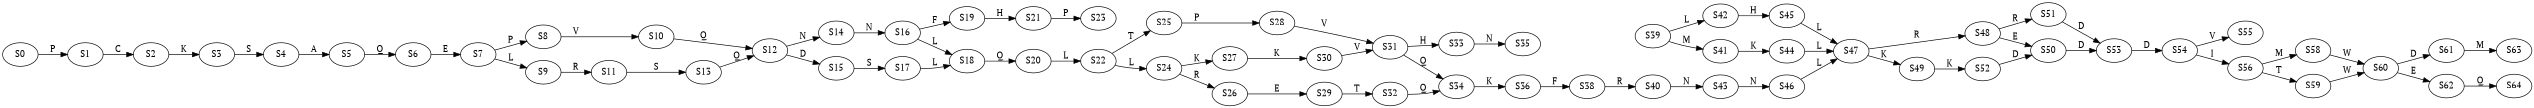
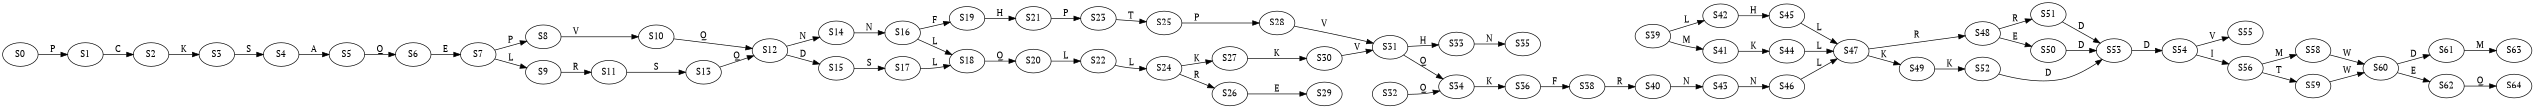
(1128, 44) -> (1128, 20)
(2012, 61) -> (2049, 81)
(1354, 94) -> none
